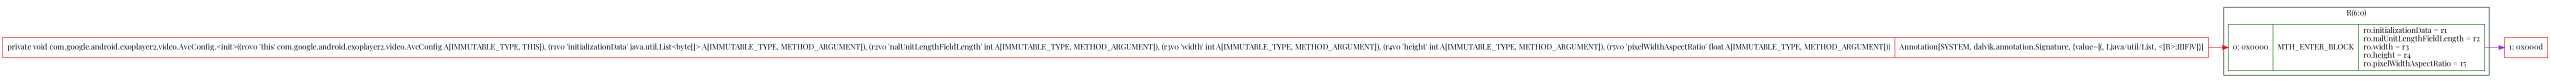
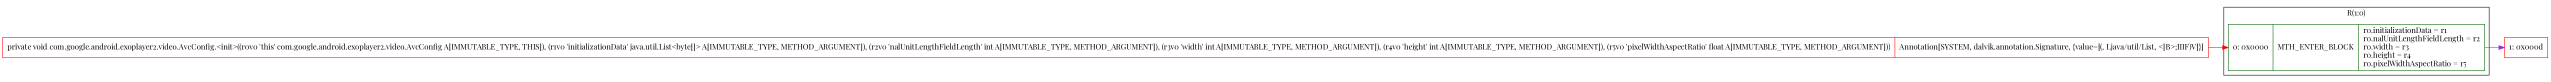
(2356, 14) -> (2356, 14)
